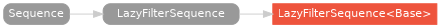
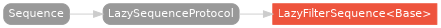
(171, 14) -> (171, 14)
